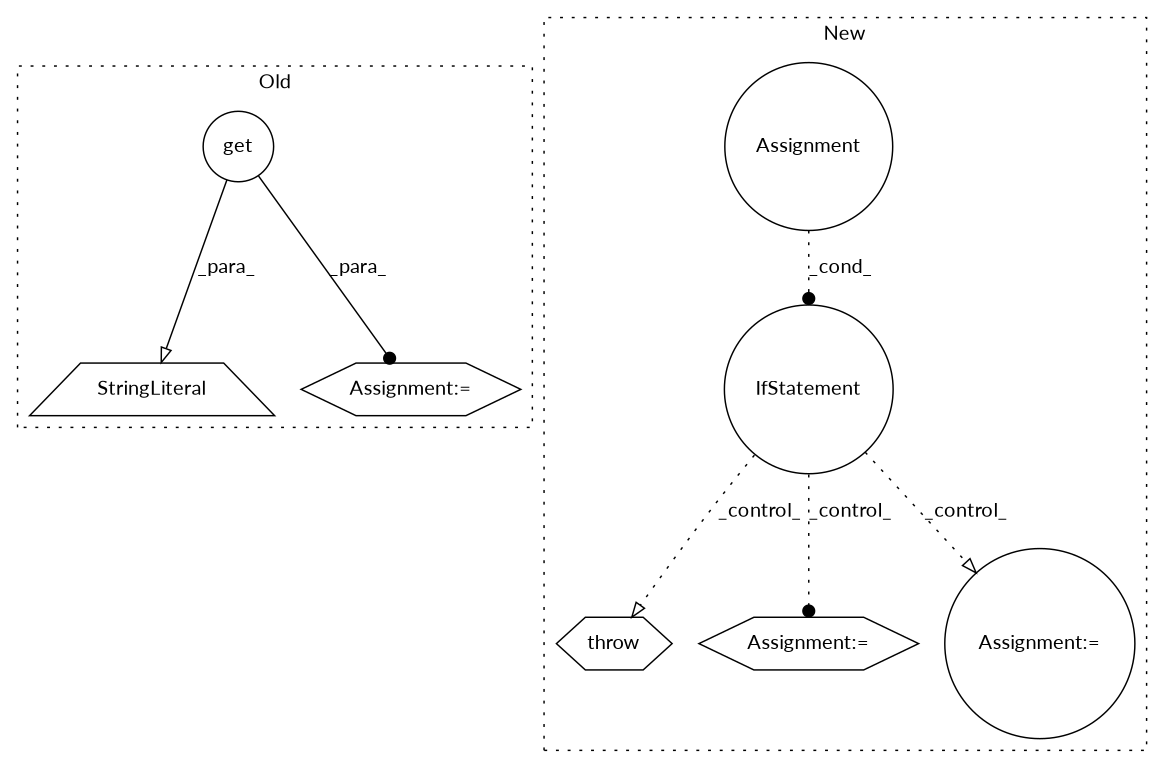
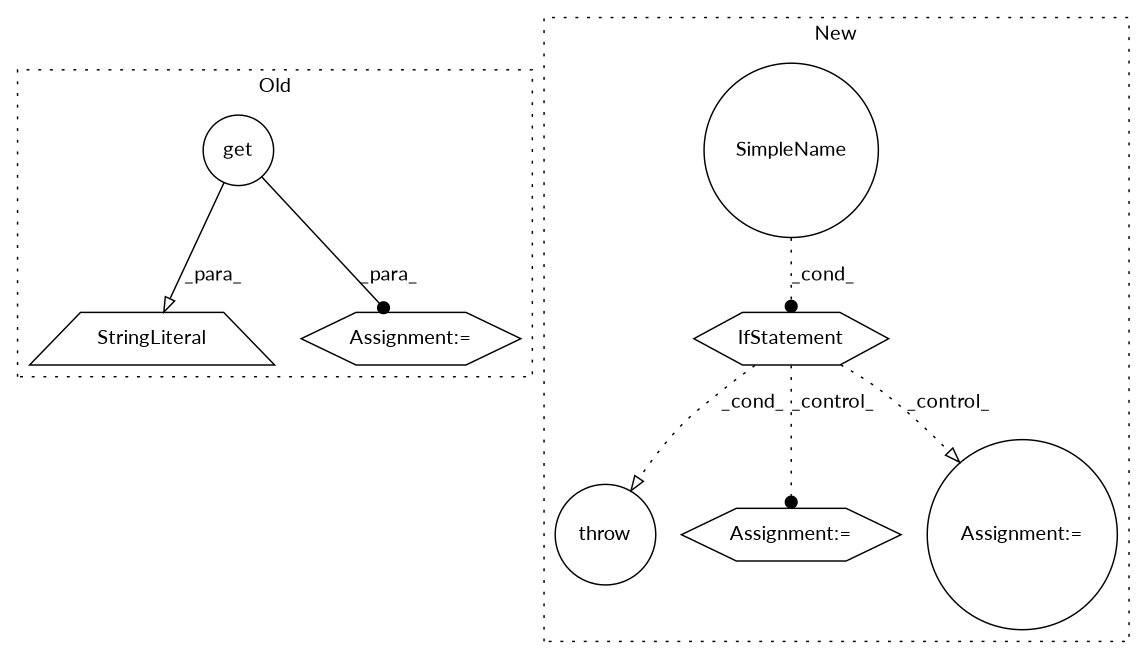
(809, 147) -> (791, 150)
(809, 389) -> (791, 339)
(760, 511) -> (753, 402)
(614, 644) -> (605, 535)
